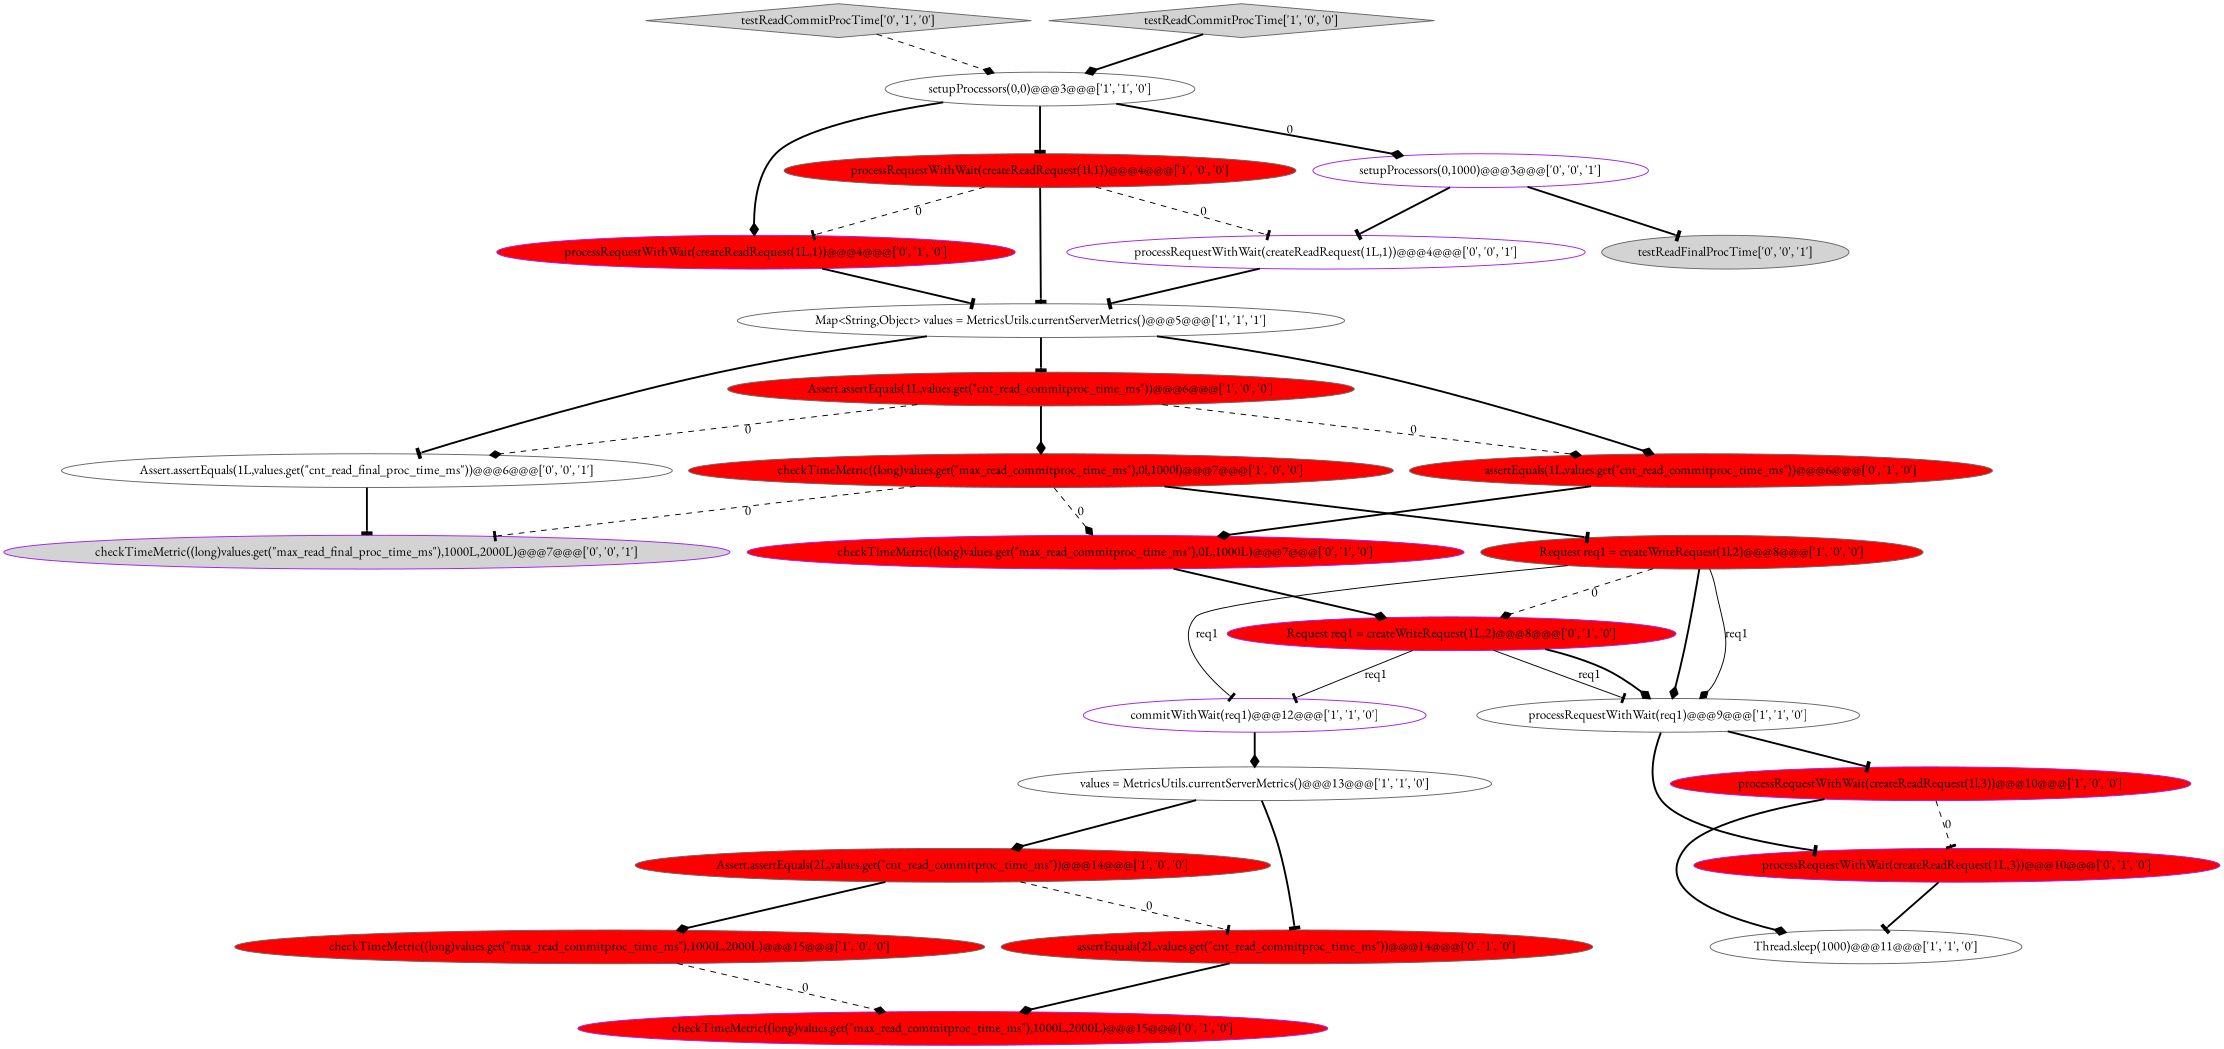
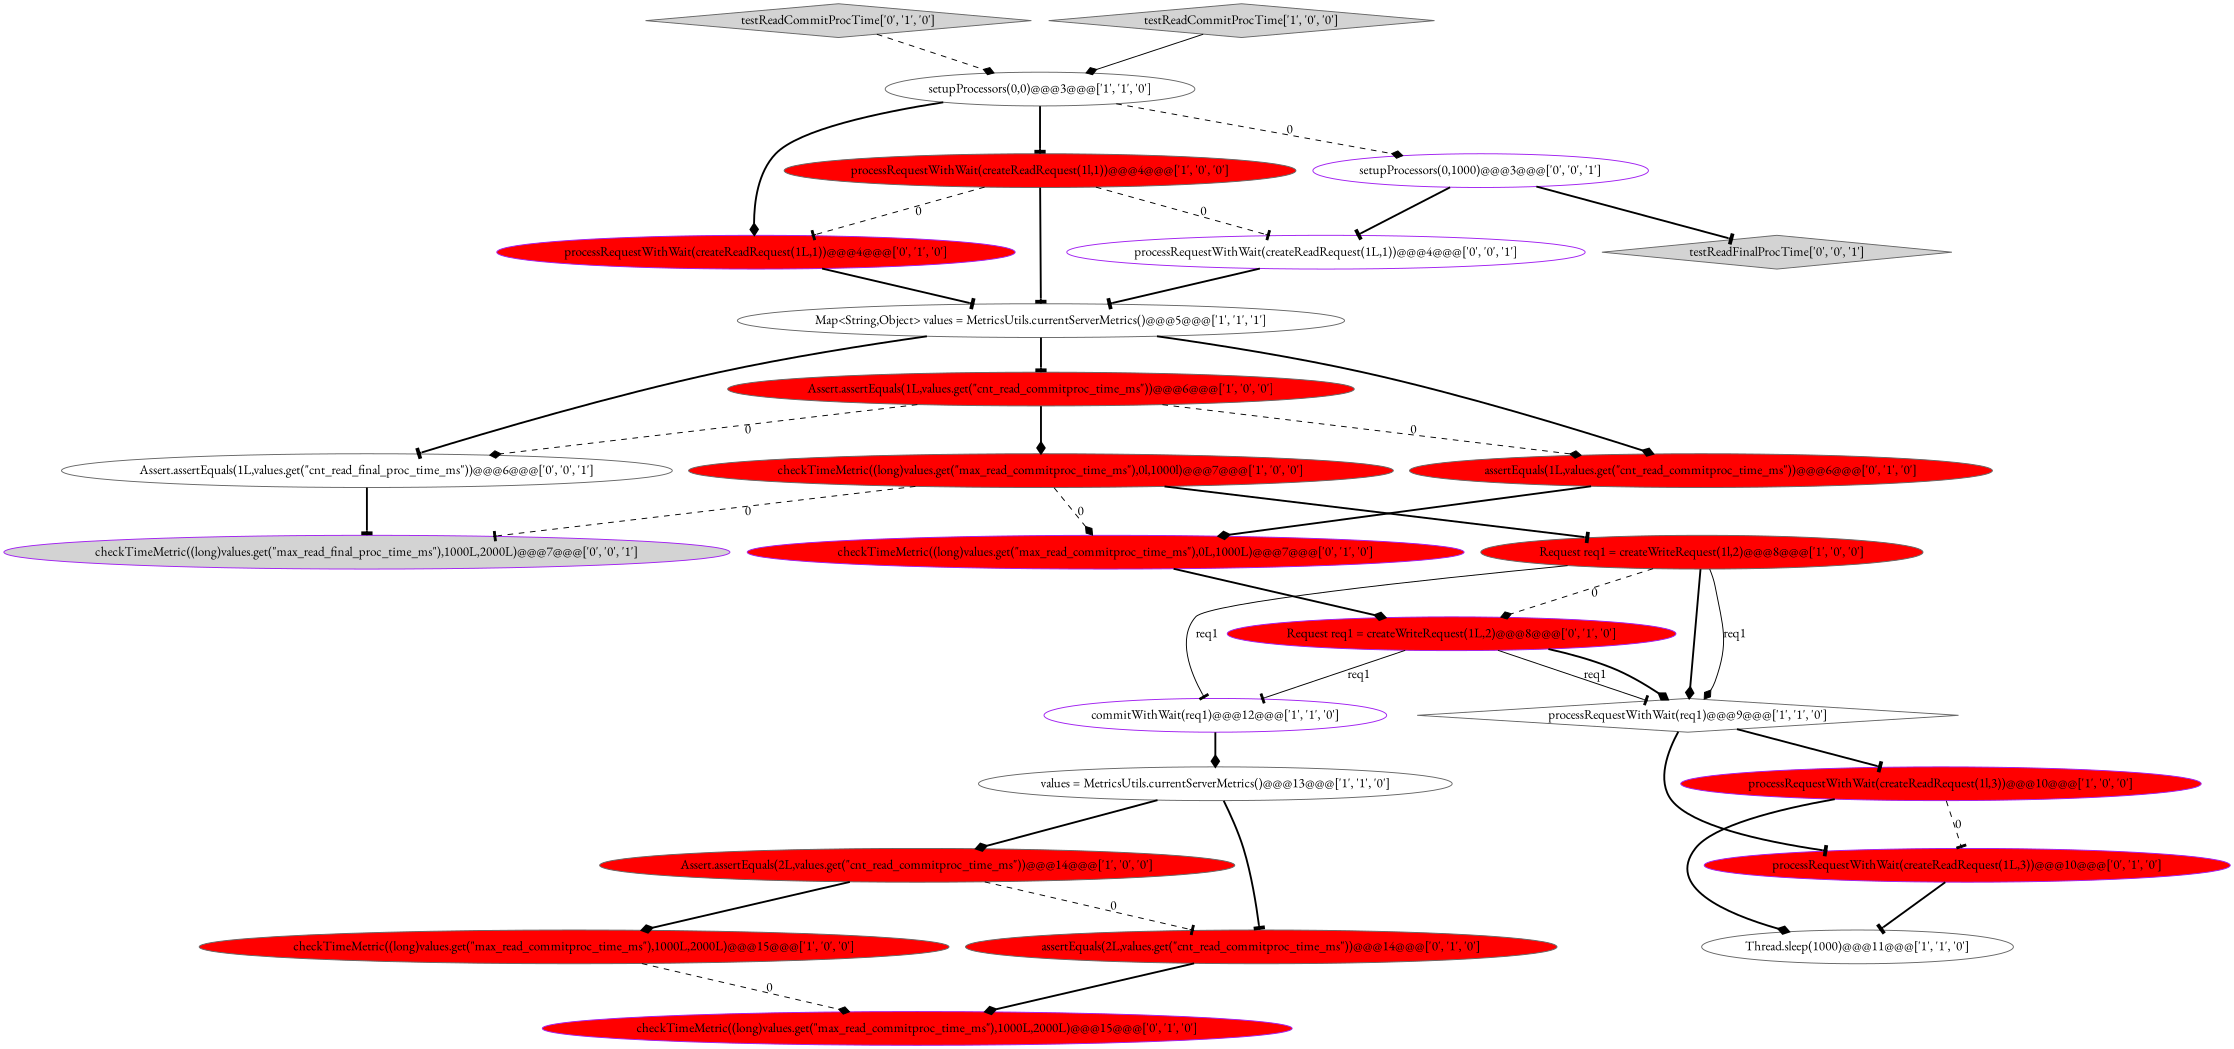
(1150, 52) -> (1150, 52)
(1254, 129) -> (1254, 129)
(1725, 252) -> (1777, 252)
(1668, 715) -> (1688, 715)
